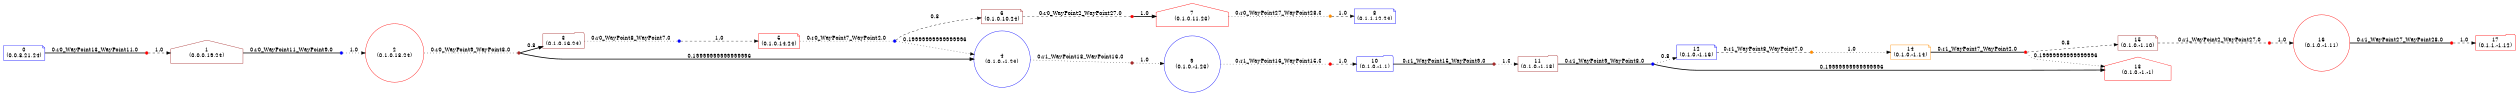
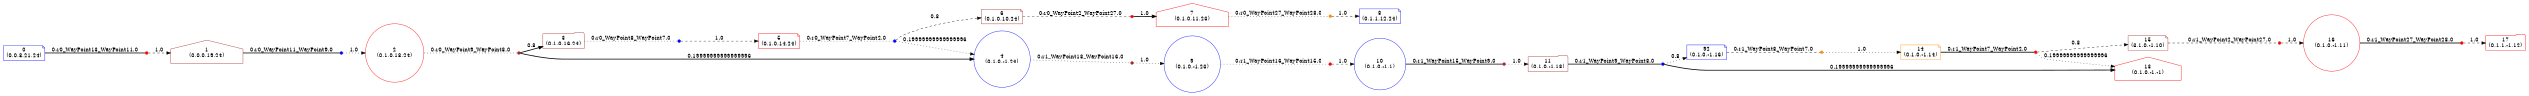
(2138, 43) -> (2148, 43)
(1697, 52) -> (1707, 52)
(1375, 64) -> (1380, 64)
